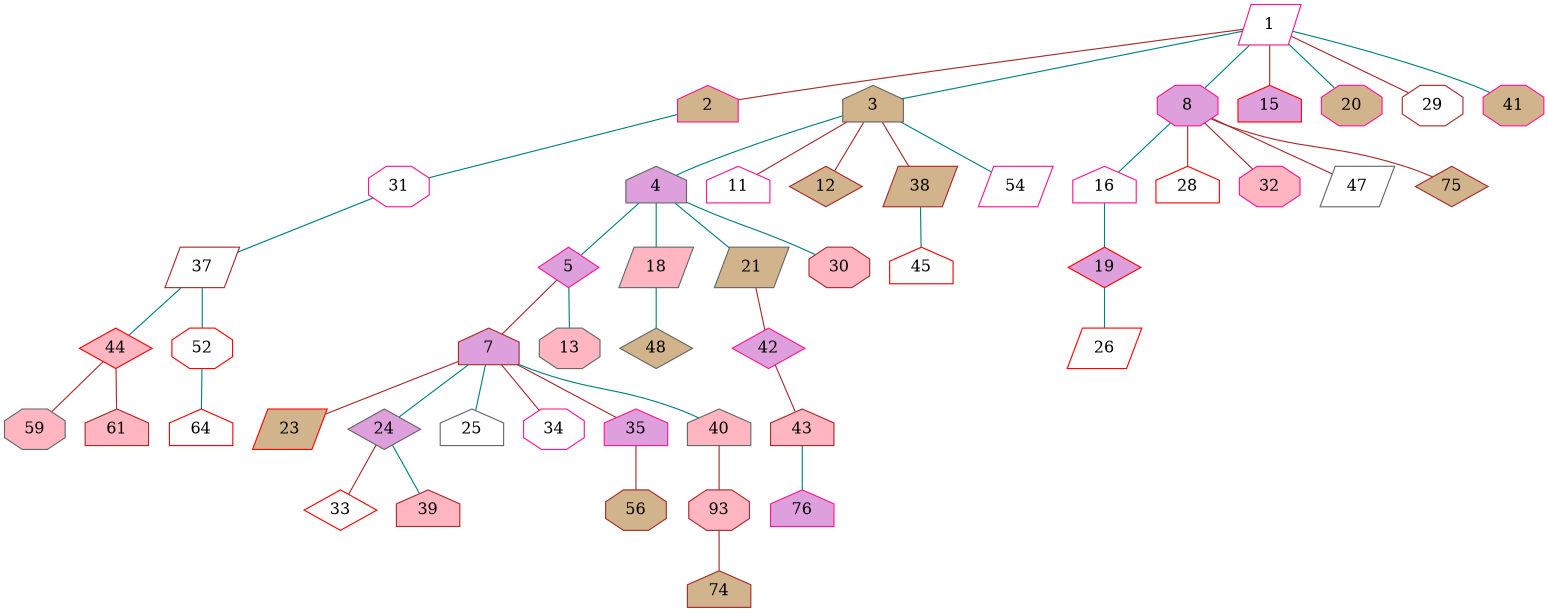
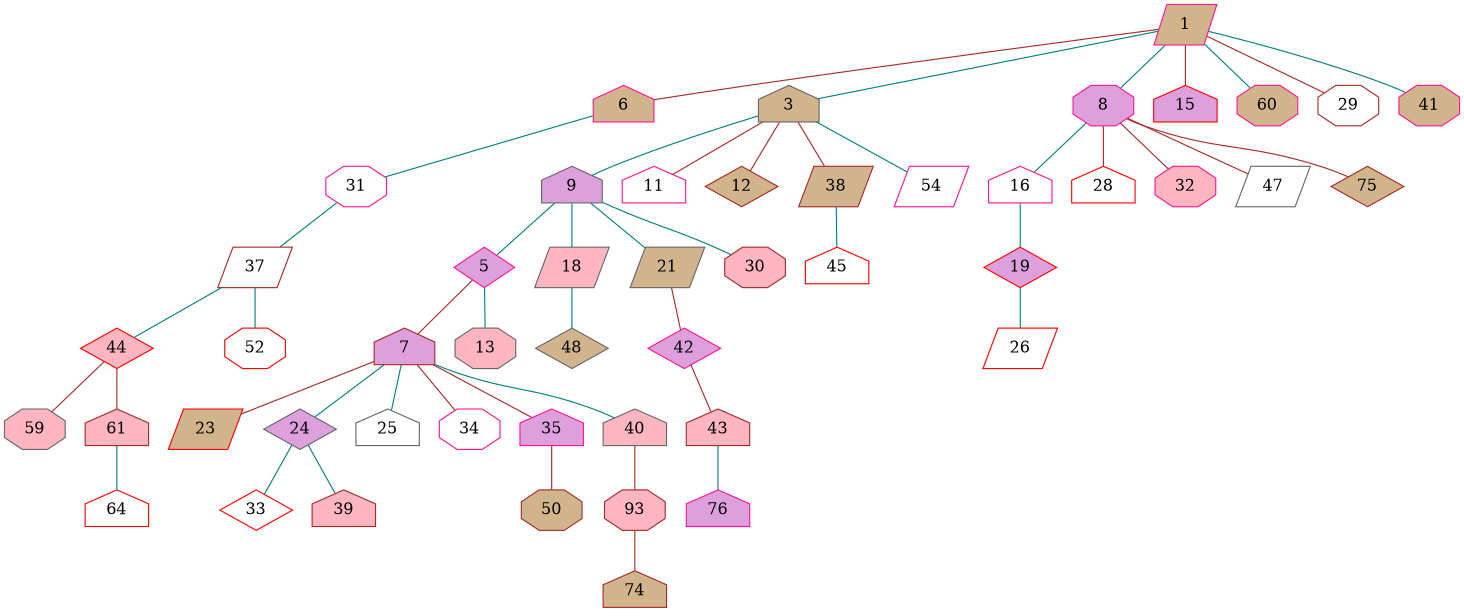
(1270, 25) -> (1185, 25)
(708, 106) -> (624, 106)
(1352, 106) -> (1267, 106)
(656, 187) -> (572, 187)
(202, 389) -> (117, 468)
(362, 470) -> (278, 470)
(636, 510) -> (552, 510)
